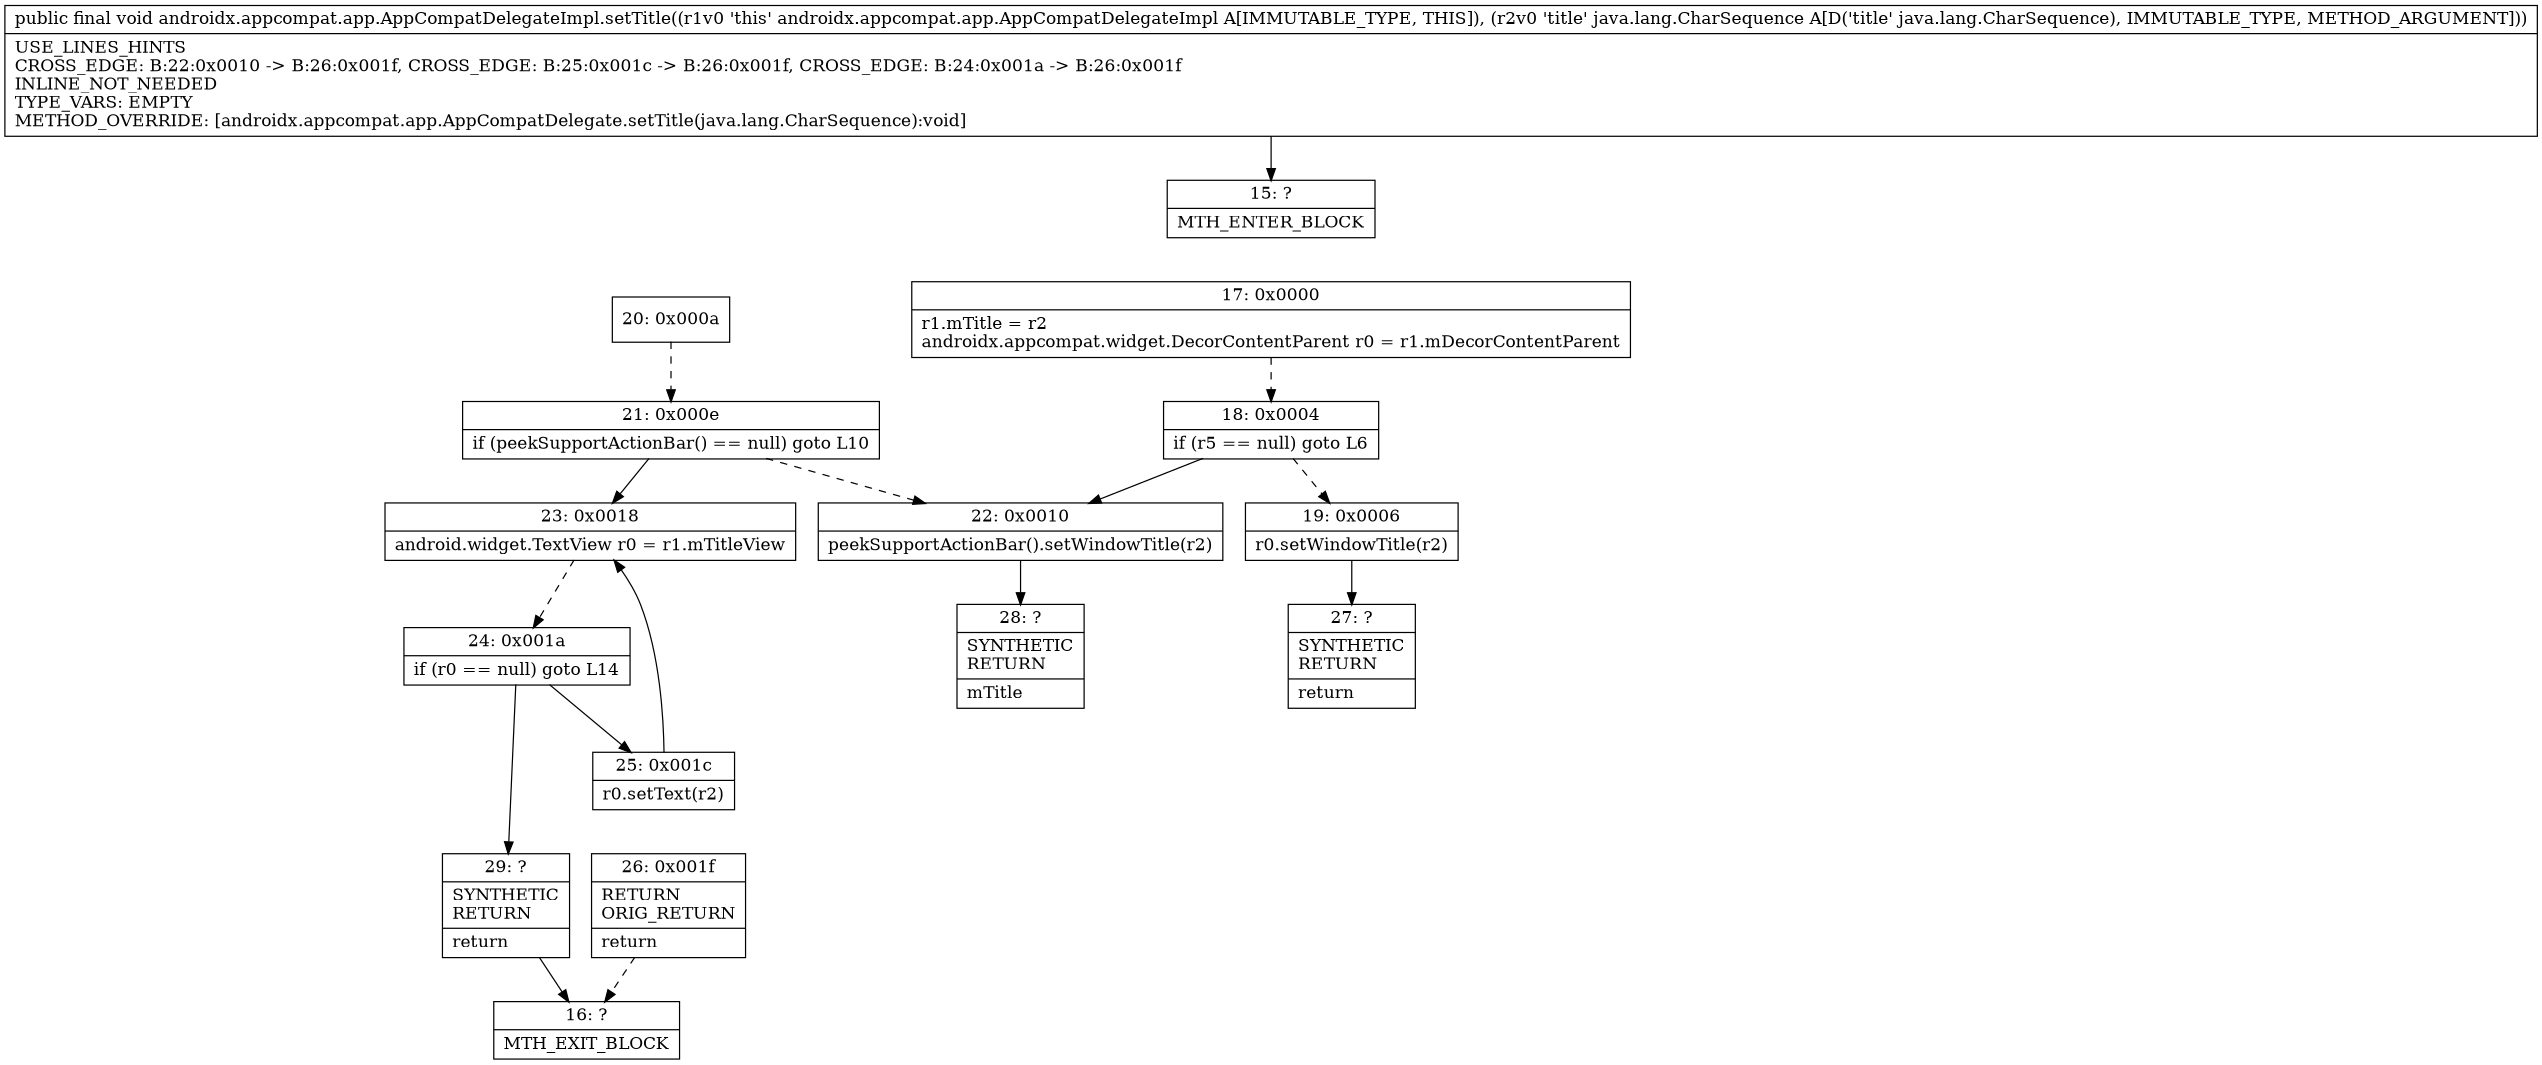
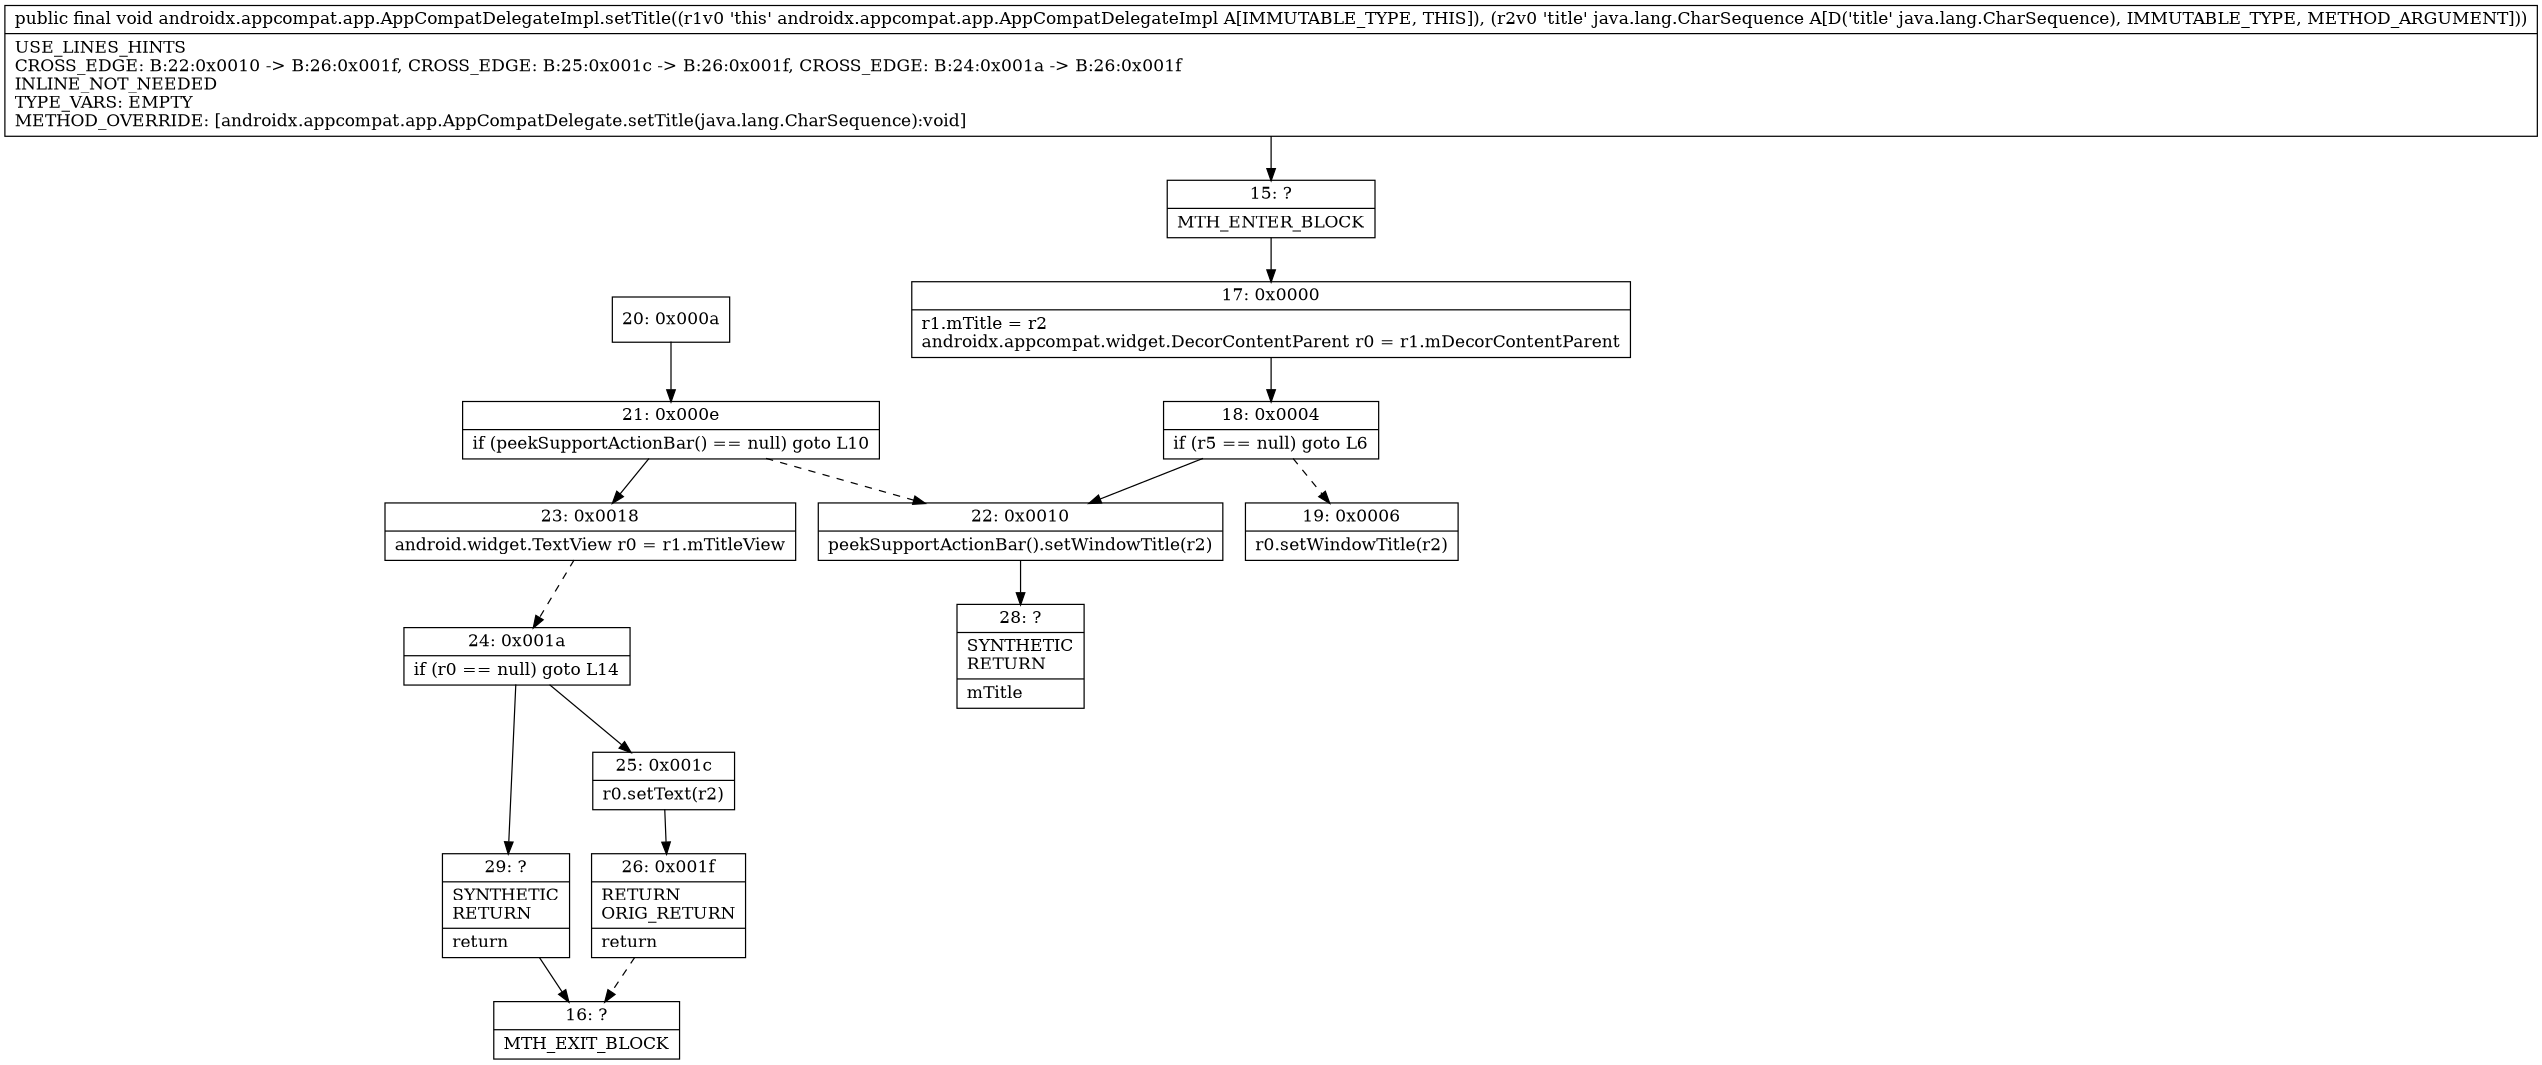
none -> (1271, 254)
(671, 366) -> (671, 366)
(1271, 374) -> (1271, 374)
(1352, 656) -> none
(655, 658) -> (665, 826)
